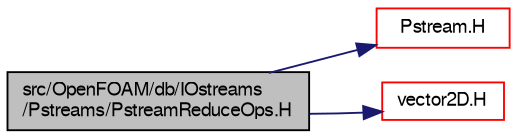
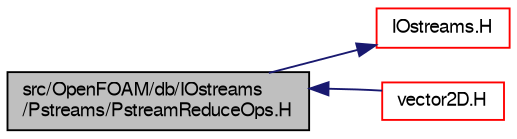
(443, 28) -> (443, 28)
(337, 113) -> (356, 89)
